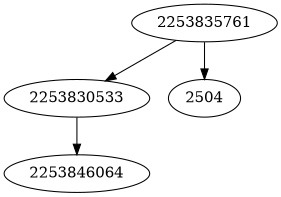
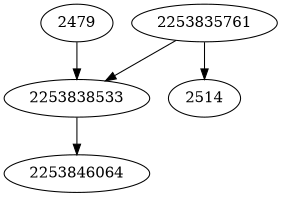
none -> (77, 23)
(77, 98) -> (77, 98)
(205, 98) -> (205, 98)
